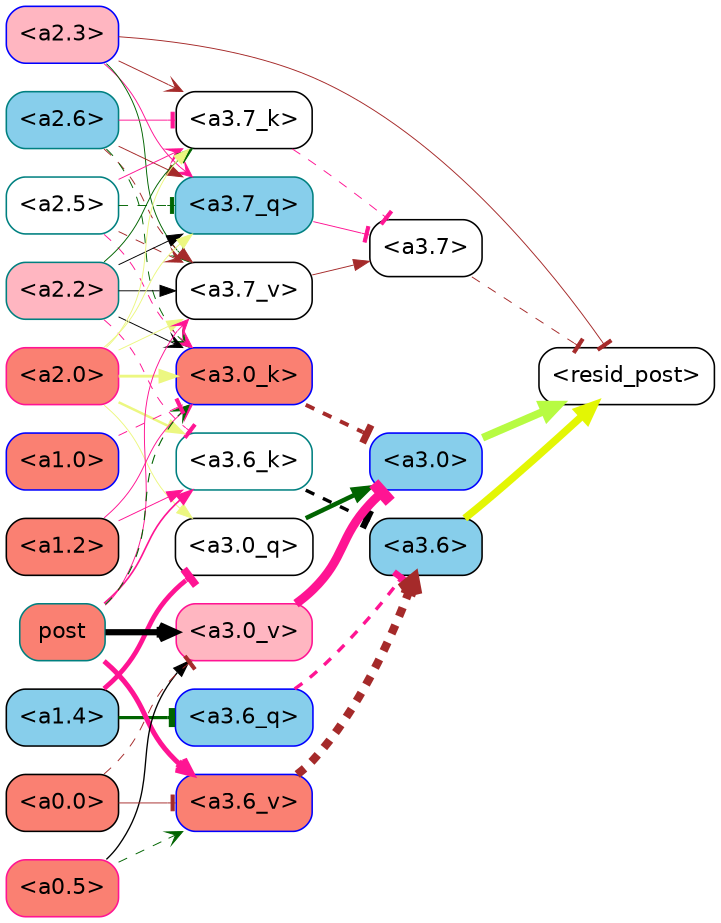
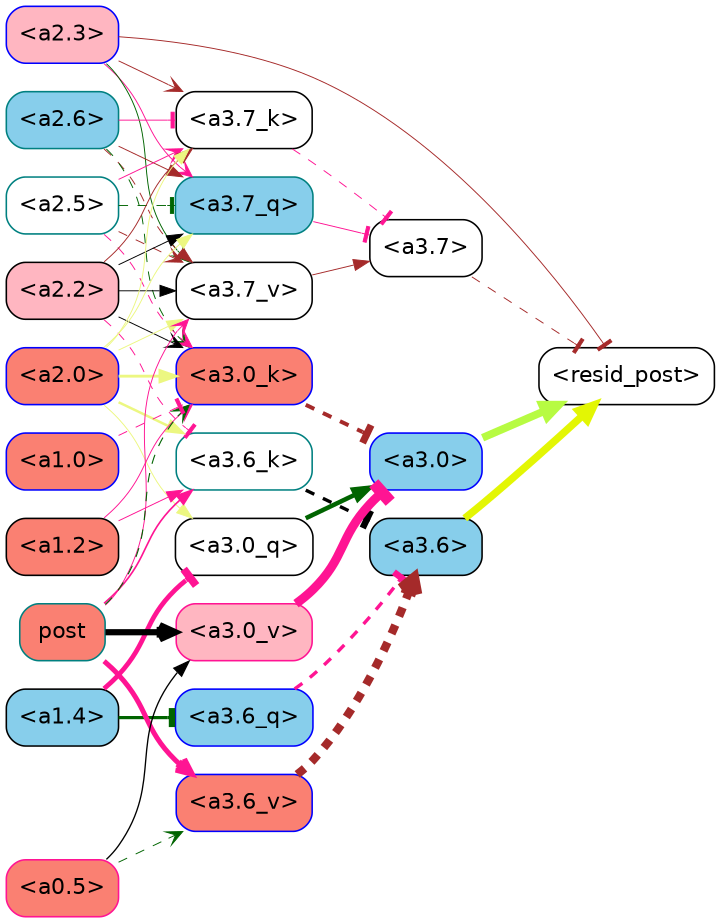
(134, 228) -> (134, 228)
(62, 291) -> (62, 291)
(62, 376) -> (62, 376)
(62, 803) -> none
